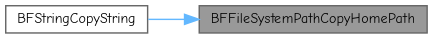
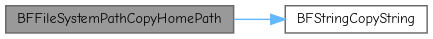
(166, 19) -> (252, 19)
